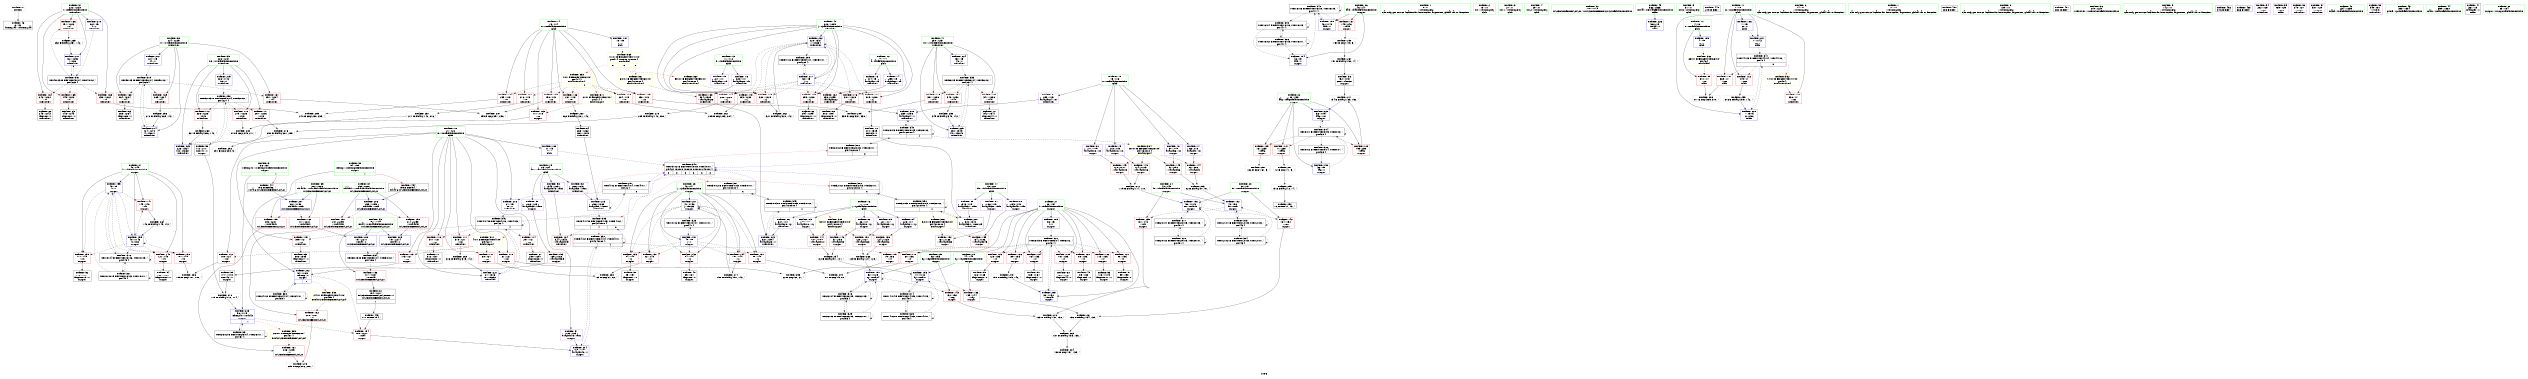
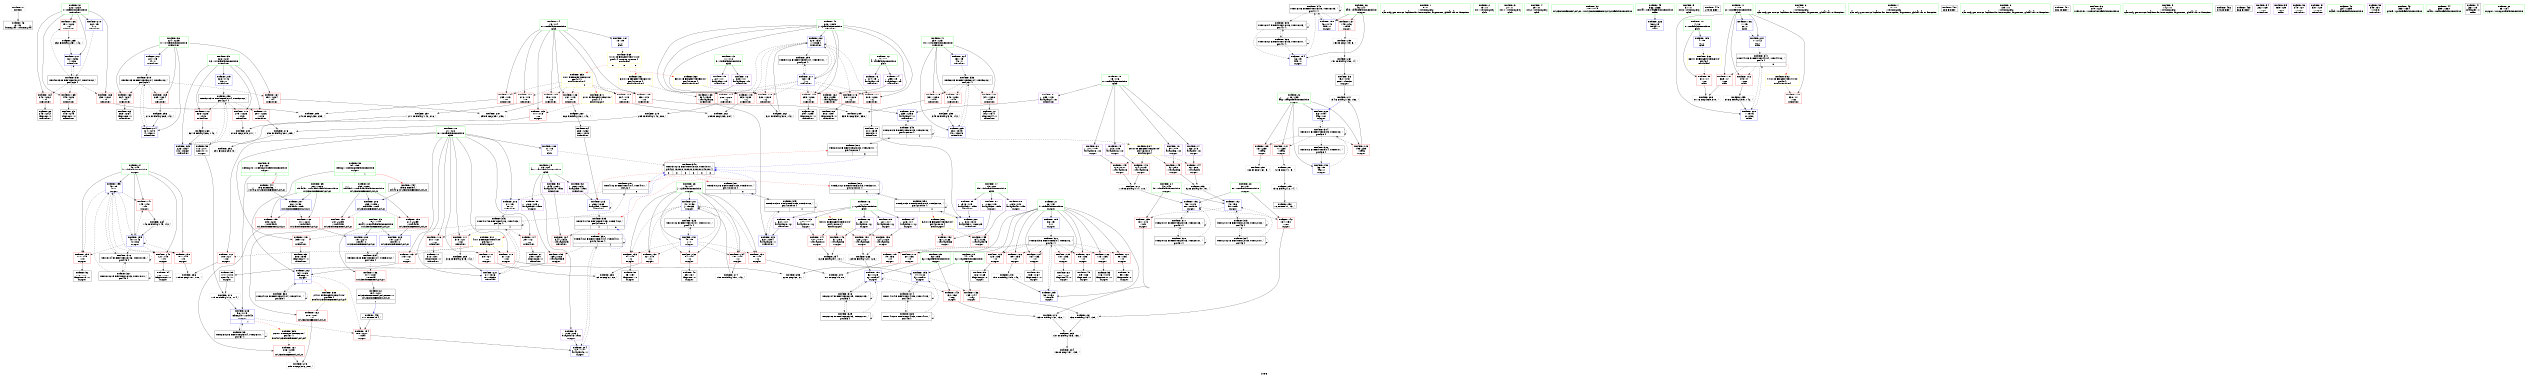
(745, 248) -> (575, 250)
